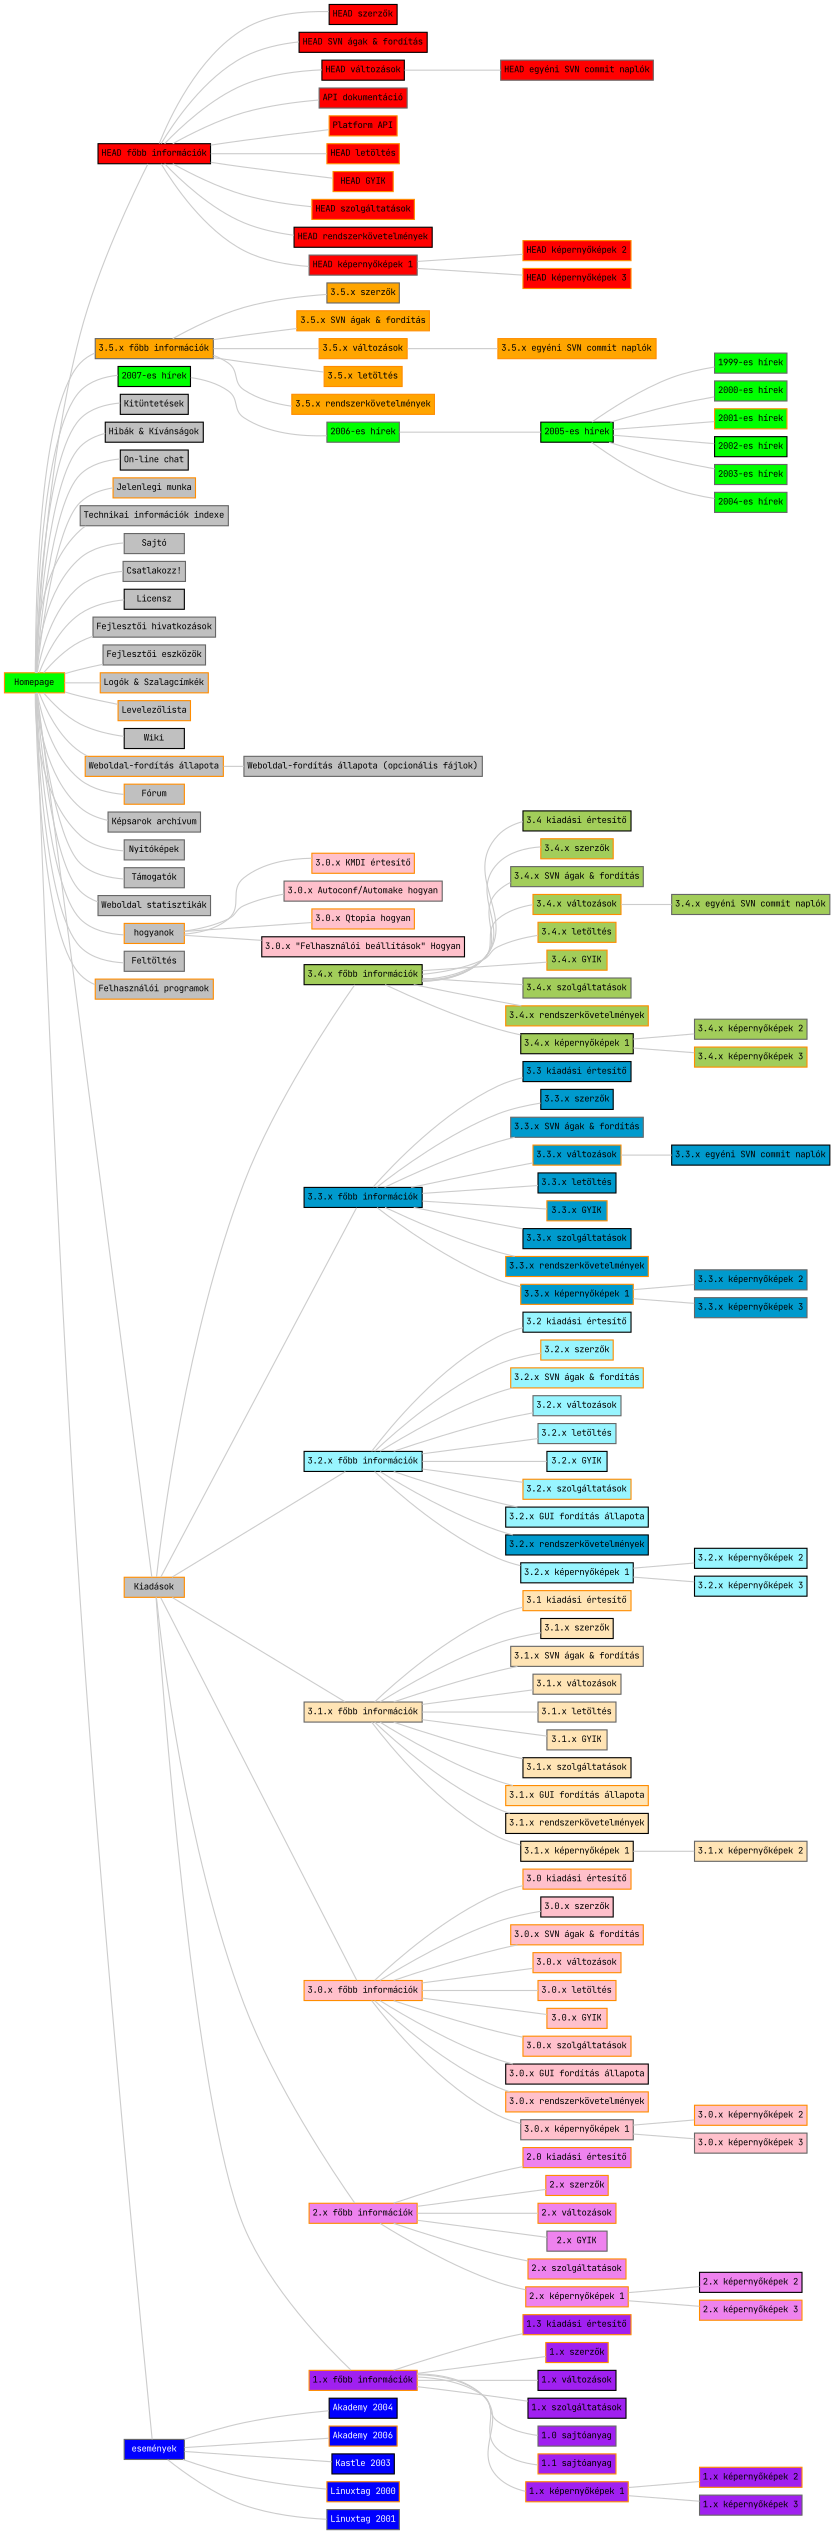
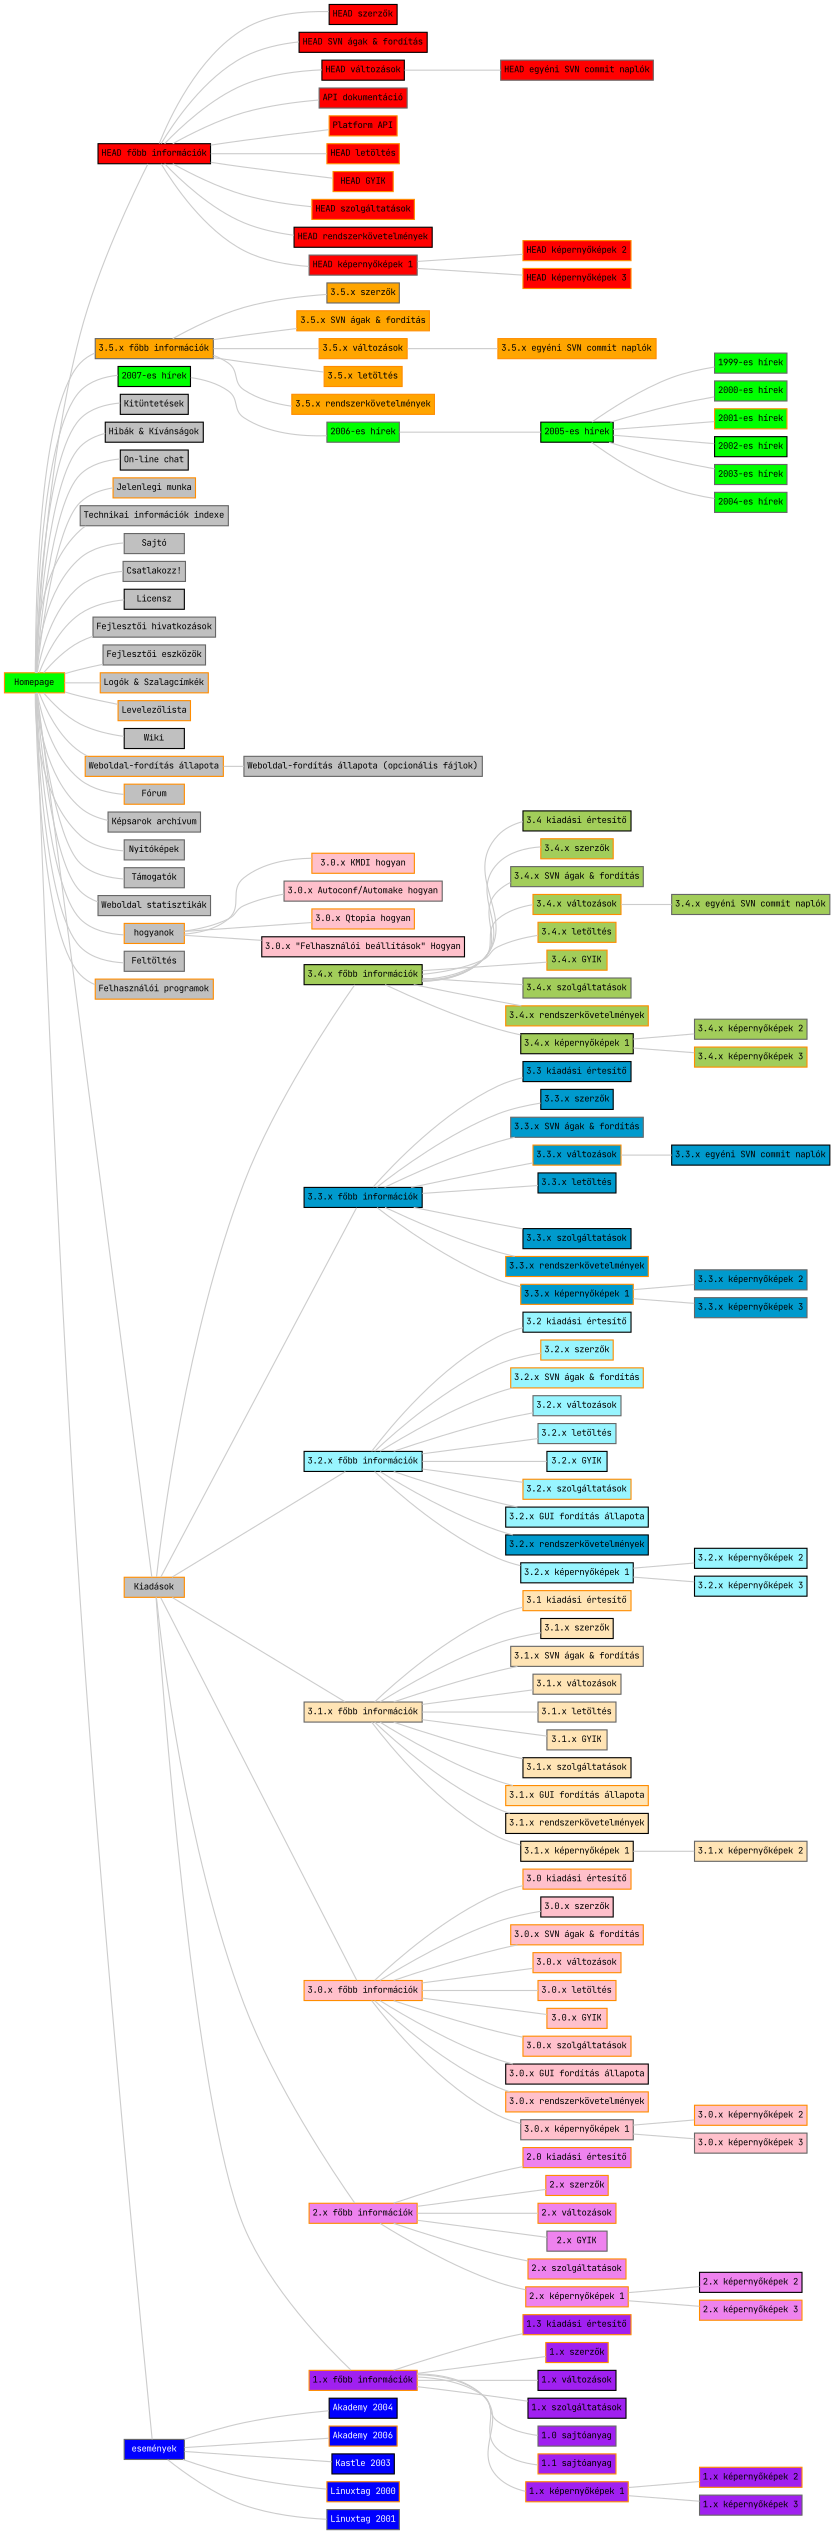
(363, 863) -> (363, 863)
(577, 1211) -> none
